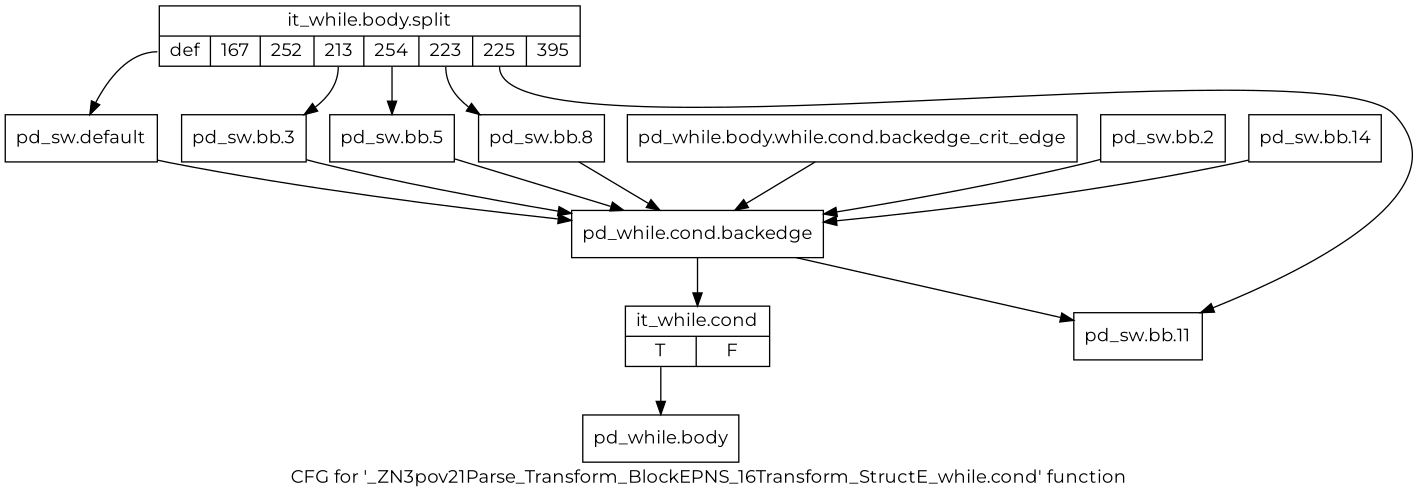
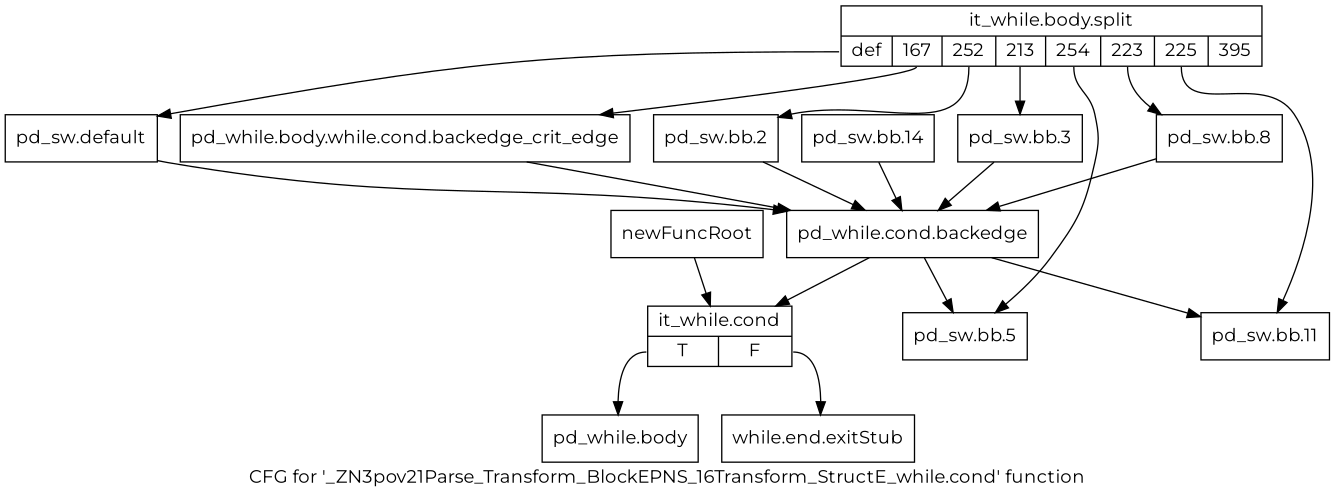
none -> (766, 94)
none -> (894, 113)
(533, 183) -> (936, 279)
none -> (687, 234)
none -> (818, 439)
